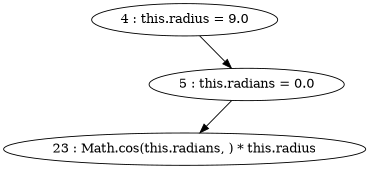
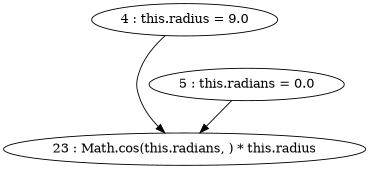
(212, 49) -> (137, 80)
